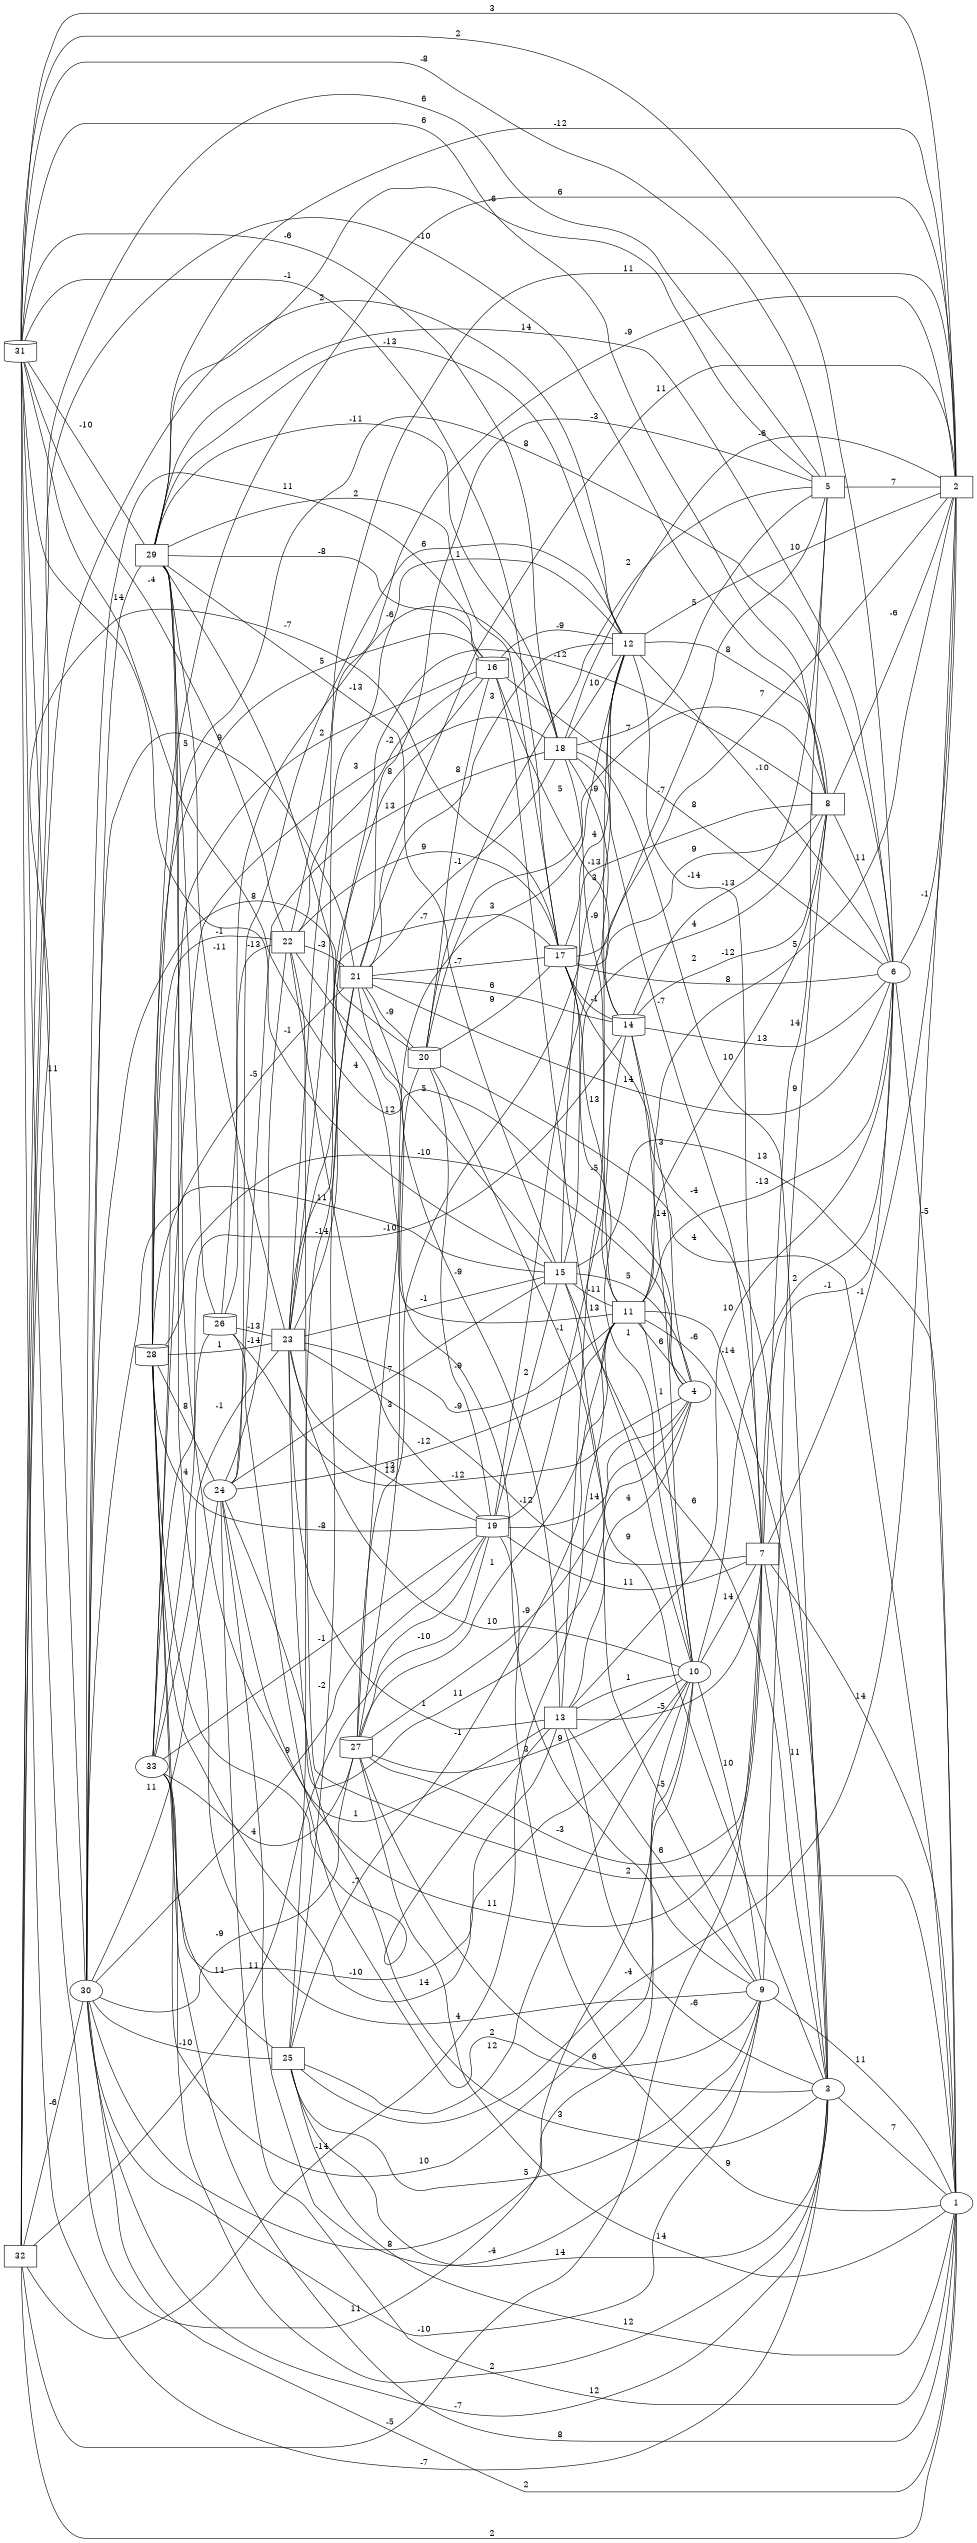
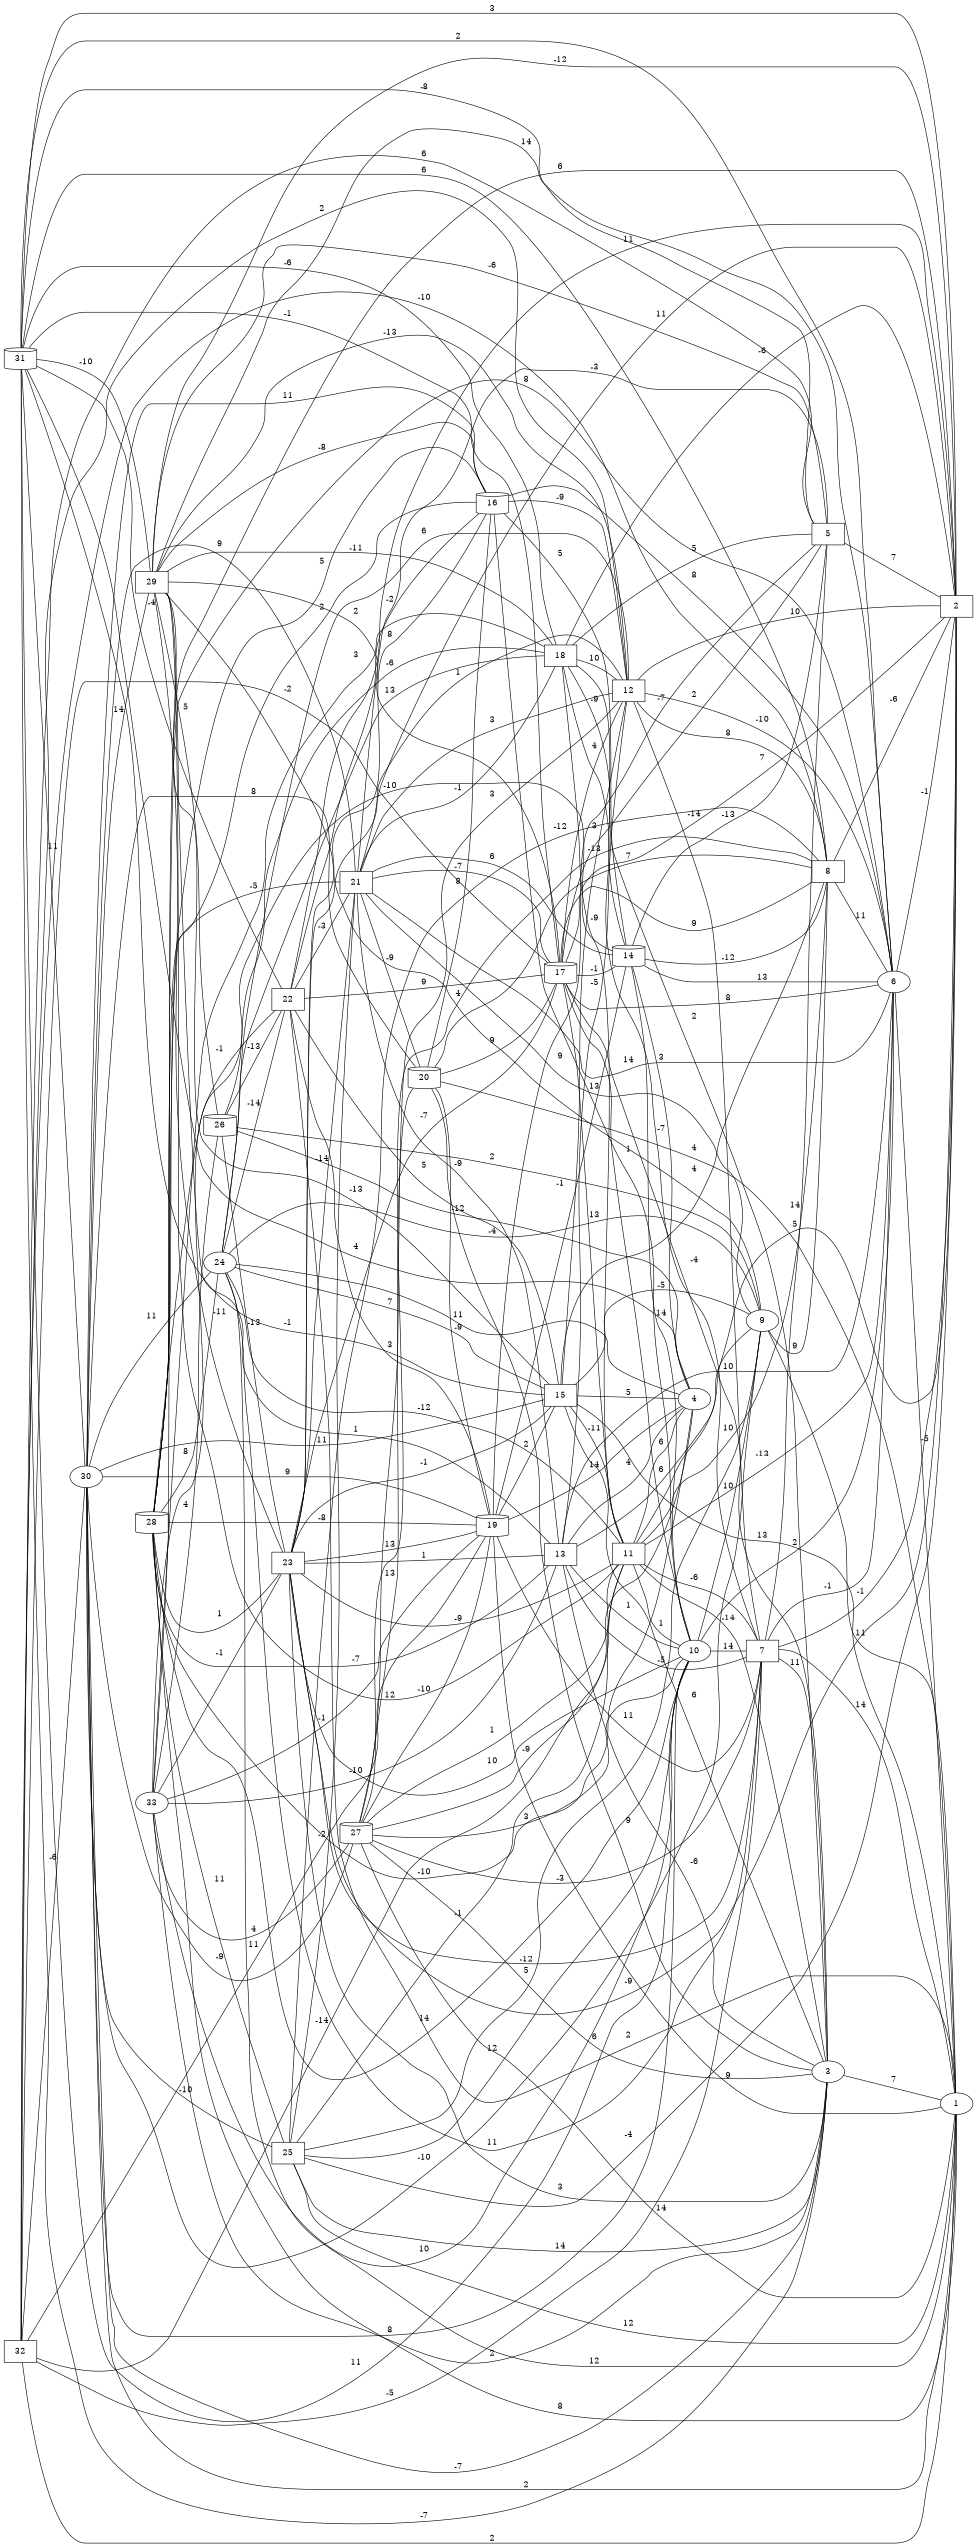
(288, 625) -> (288, 689)
(547, 728) -> (673, 745)
